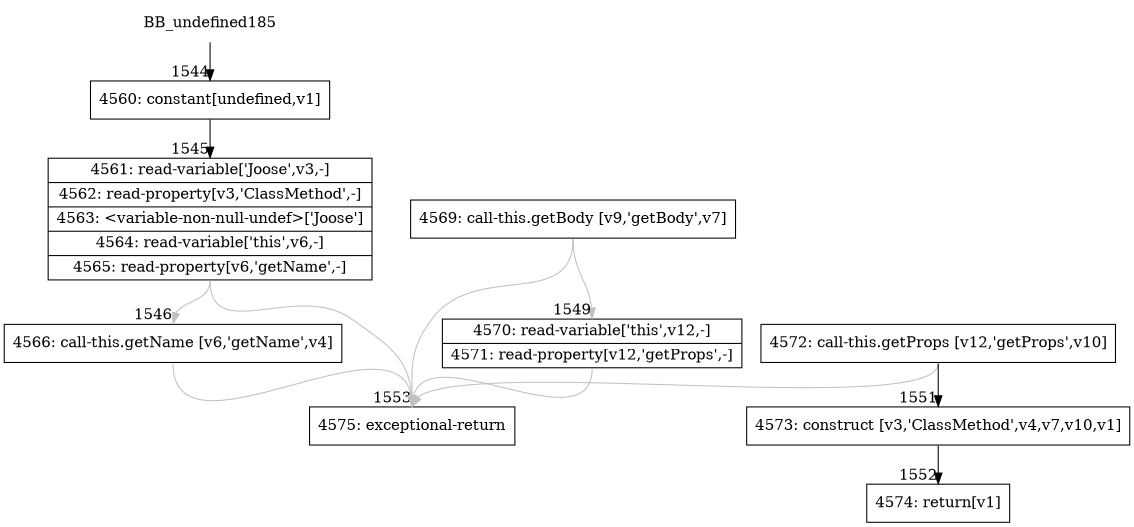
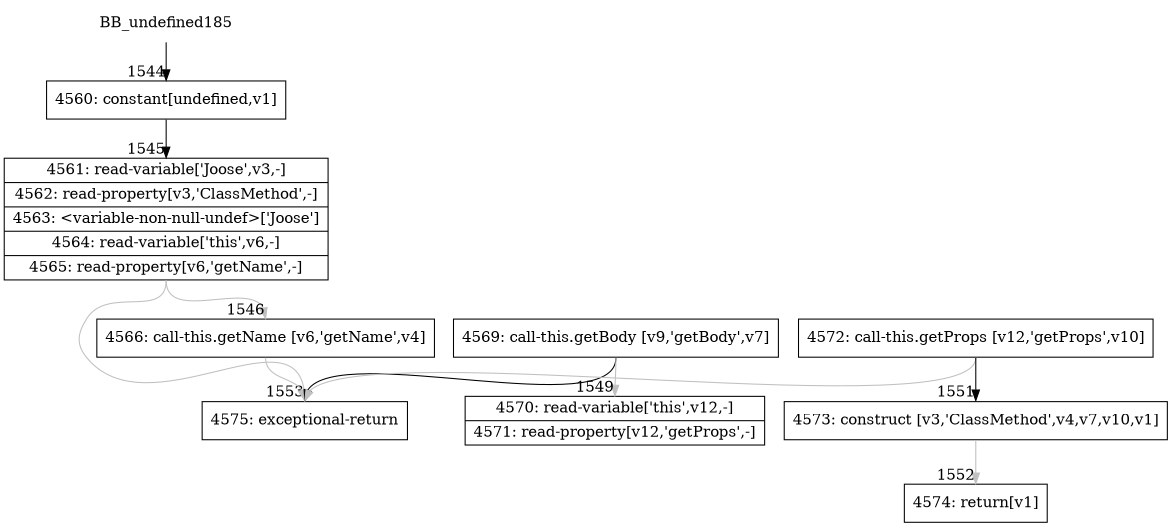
(471, 293) -> (465, 380)
(512, 390) -> none
(938, 459) -> (976, 457)
